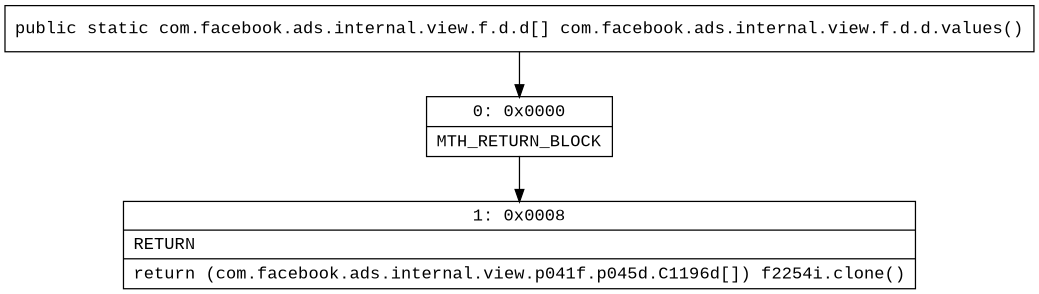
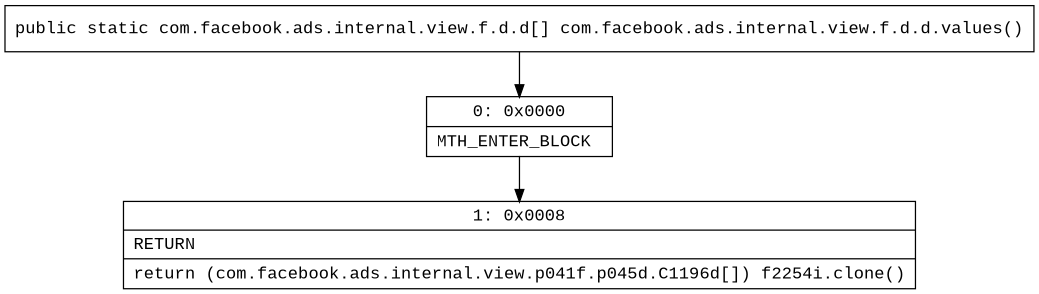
(519, 141) -> (514, 141)
